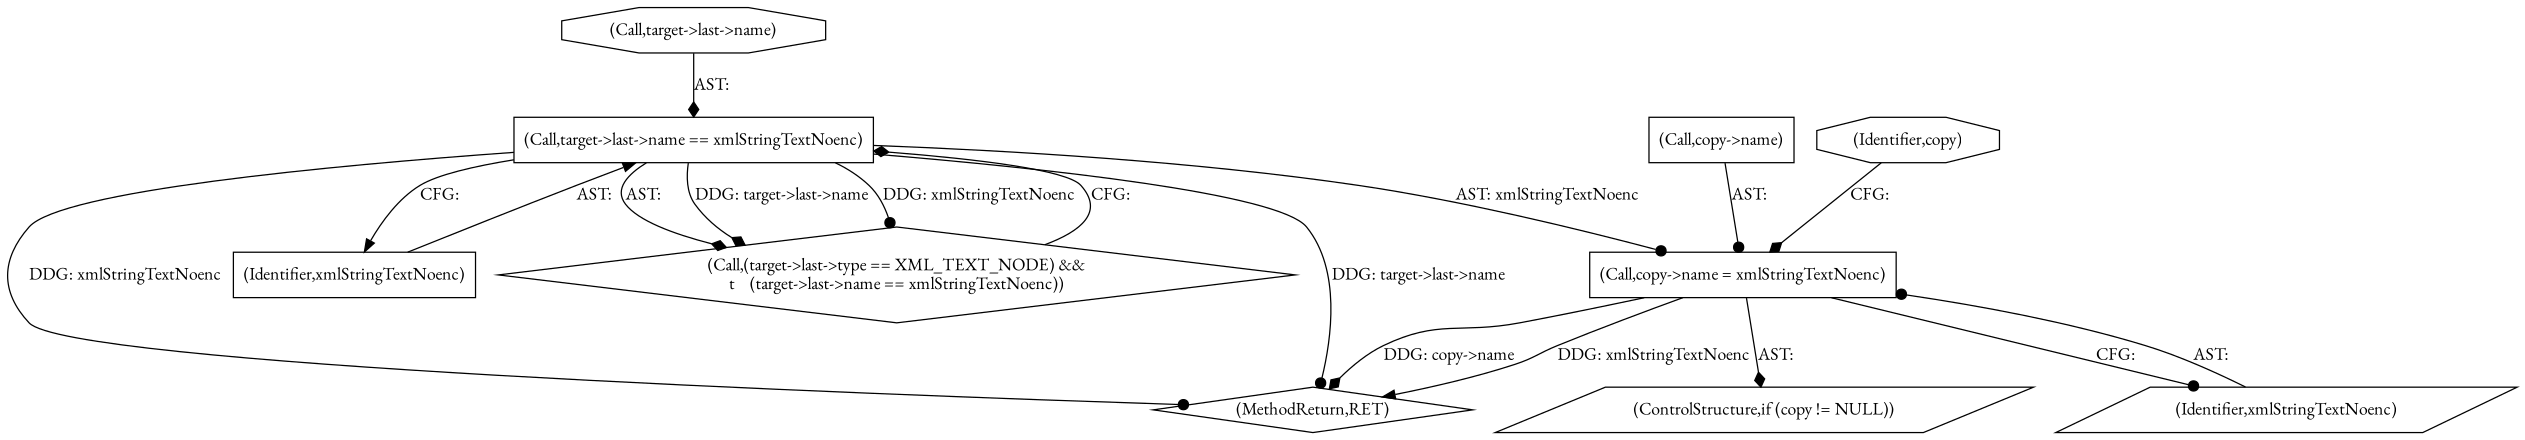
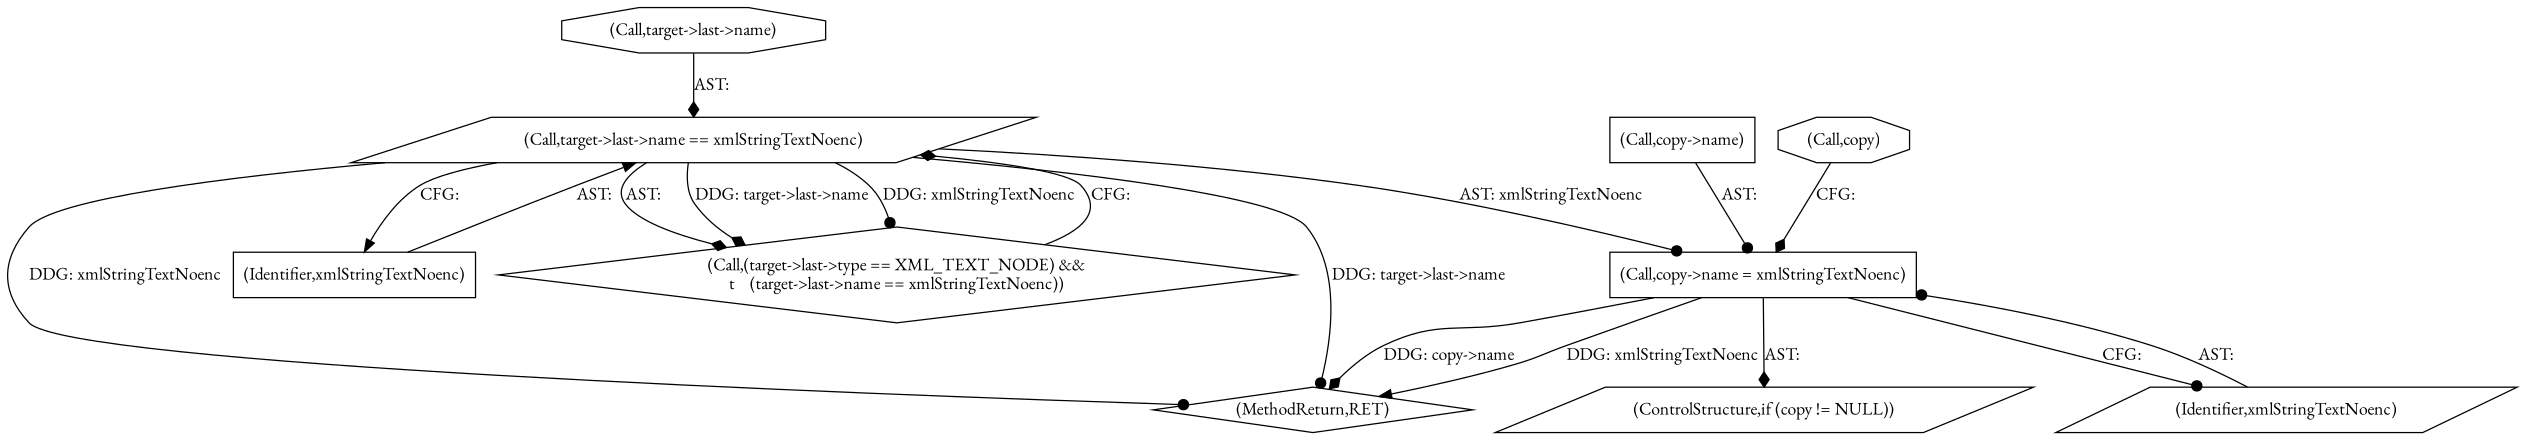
(694, 140) -> (694, 140)
(1908, 140) -> (1844, 140)
